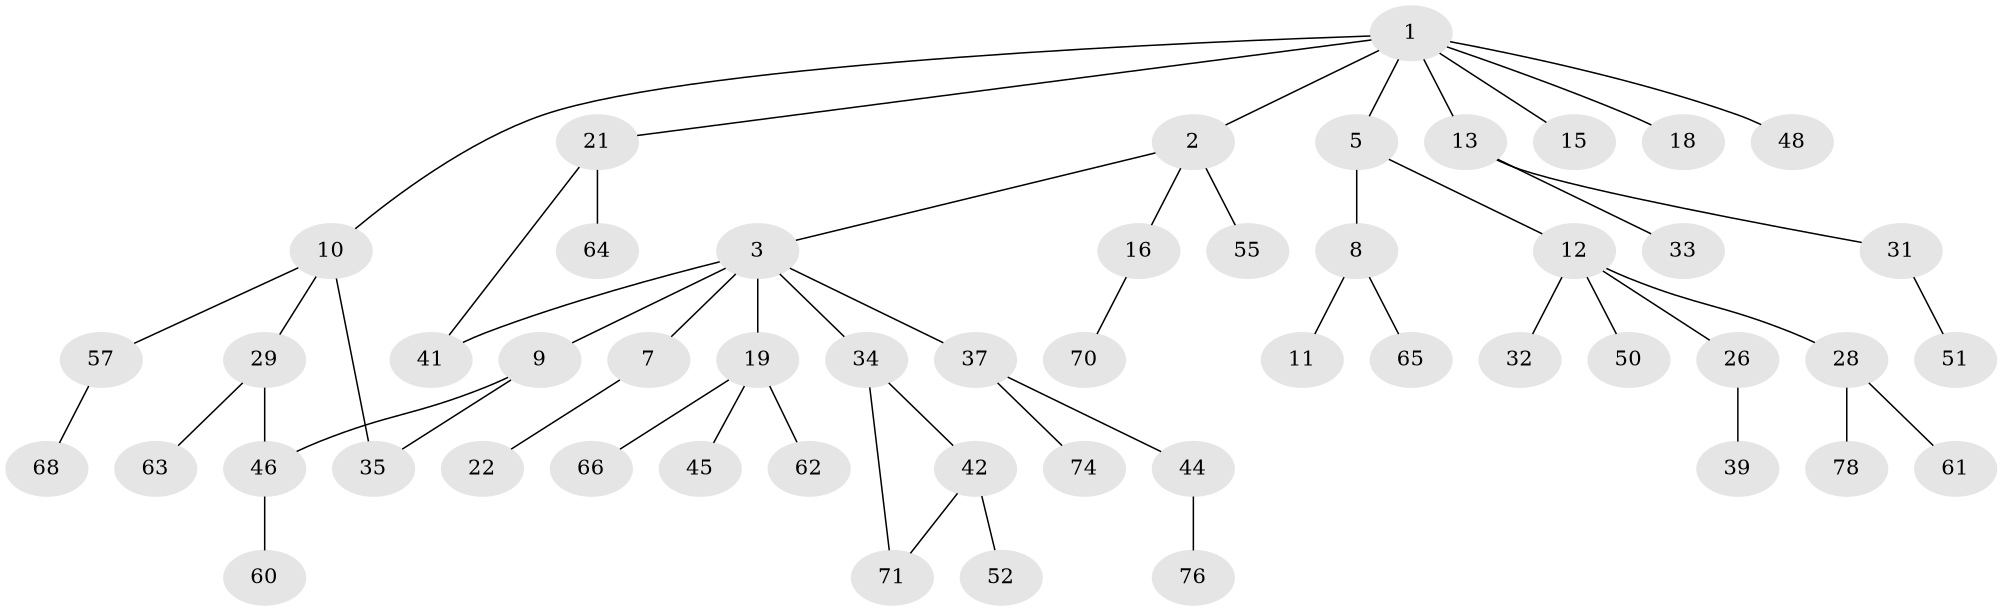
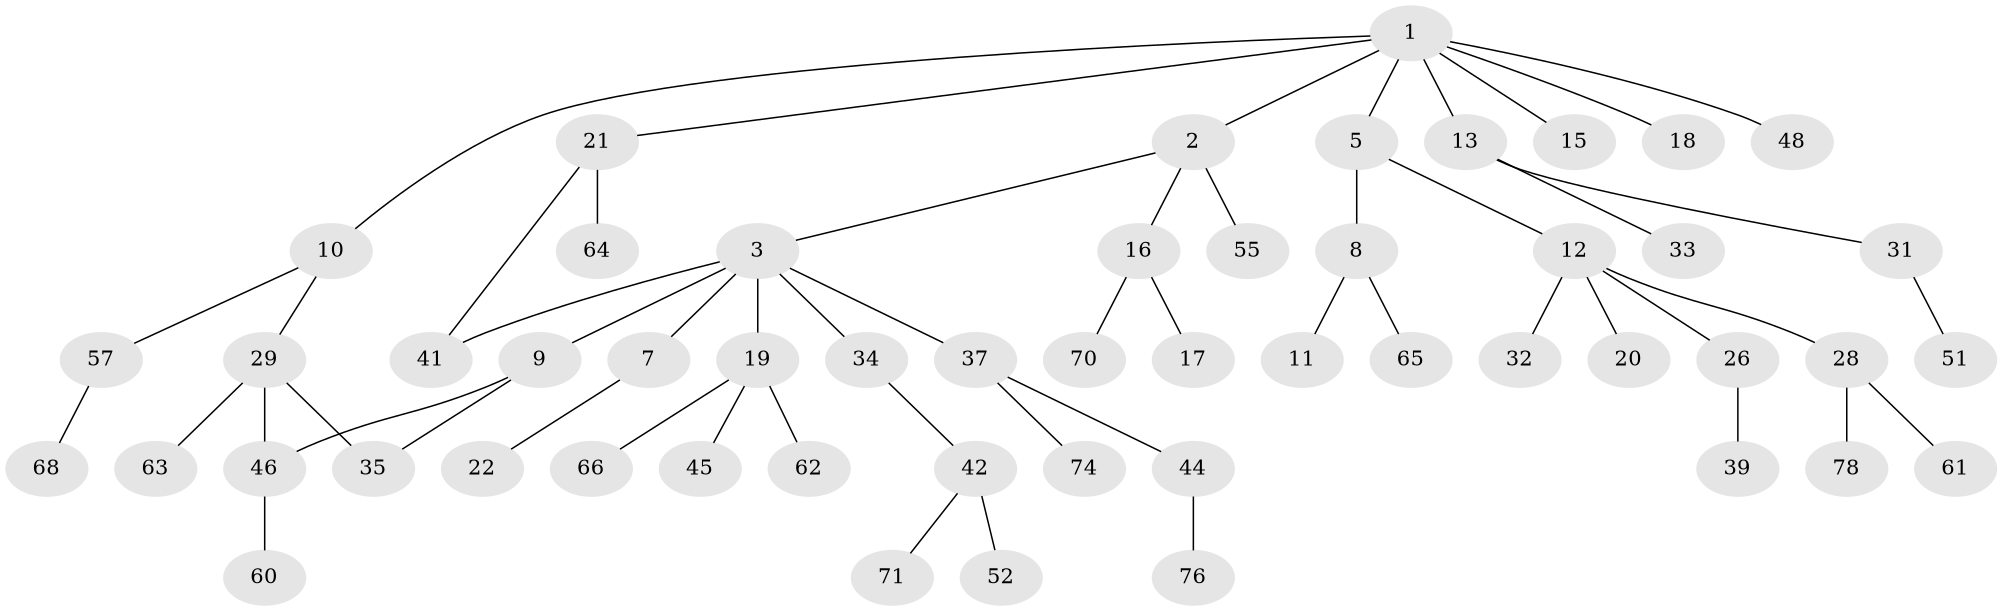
(352, 360) -> (319, 414)
none -> (1193, 360)
(1629, 360) -> (1629, 360)
(880, 469) -> none
